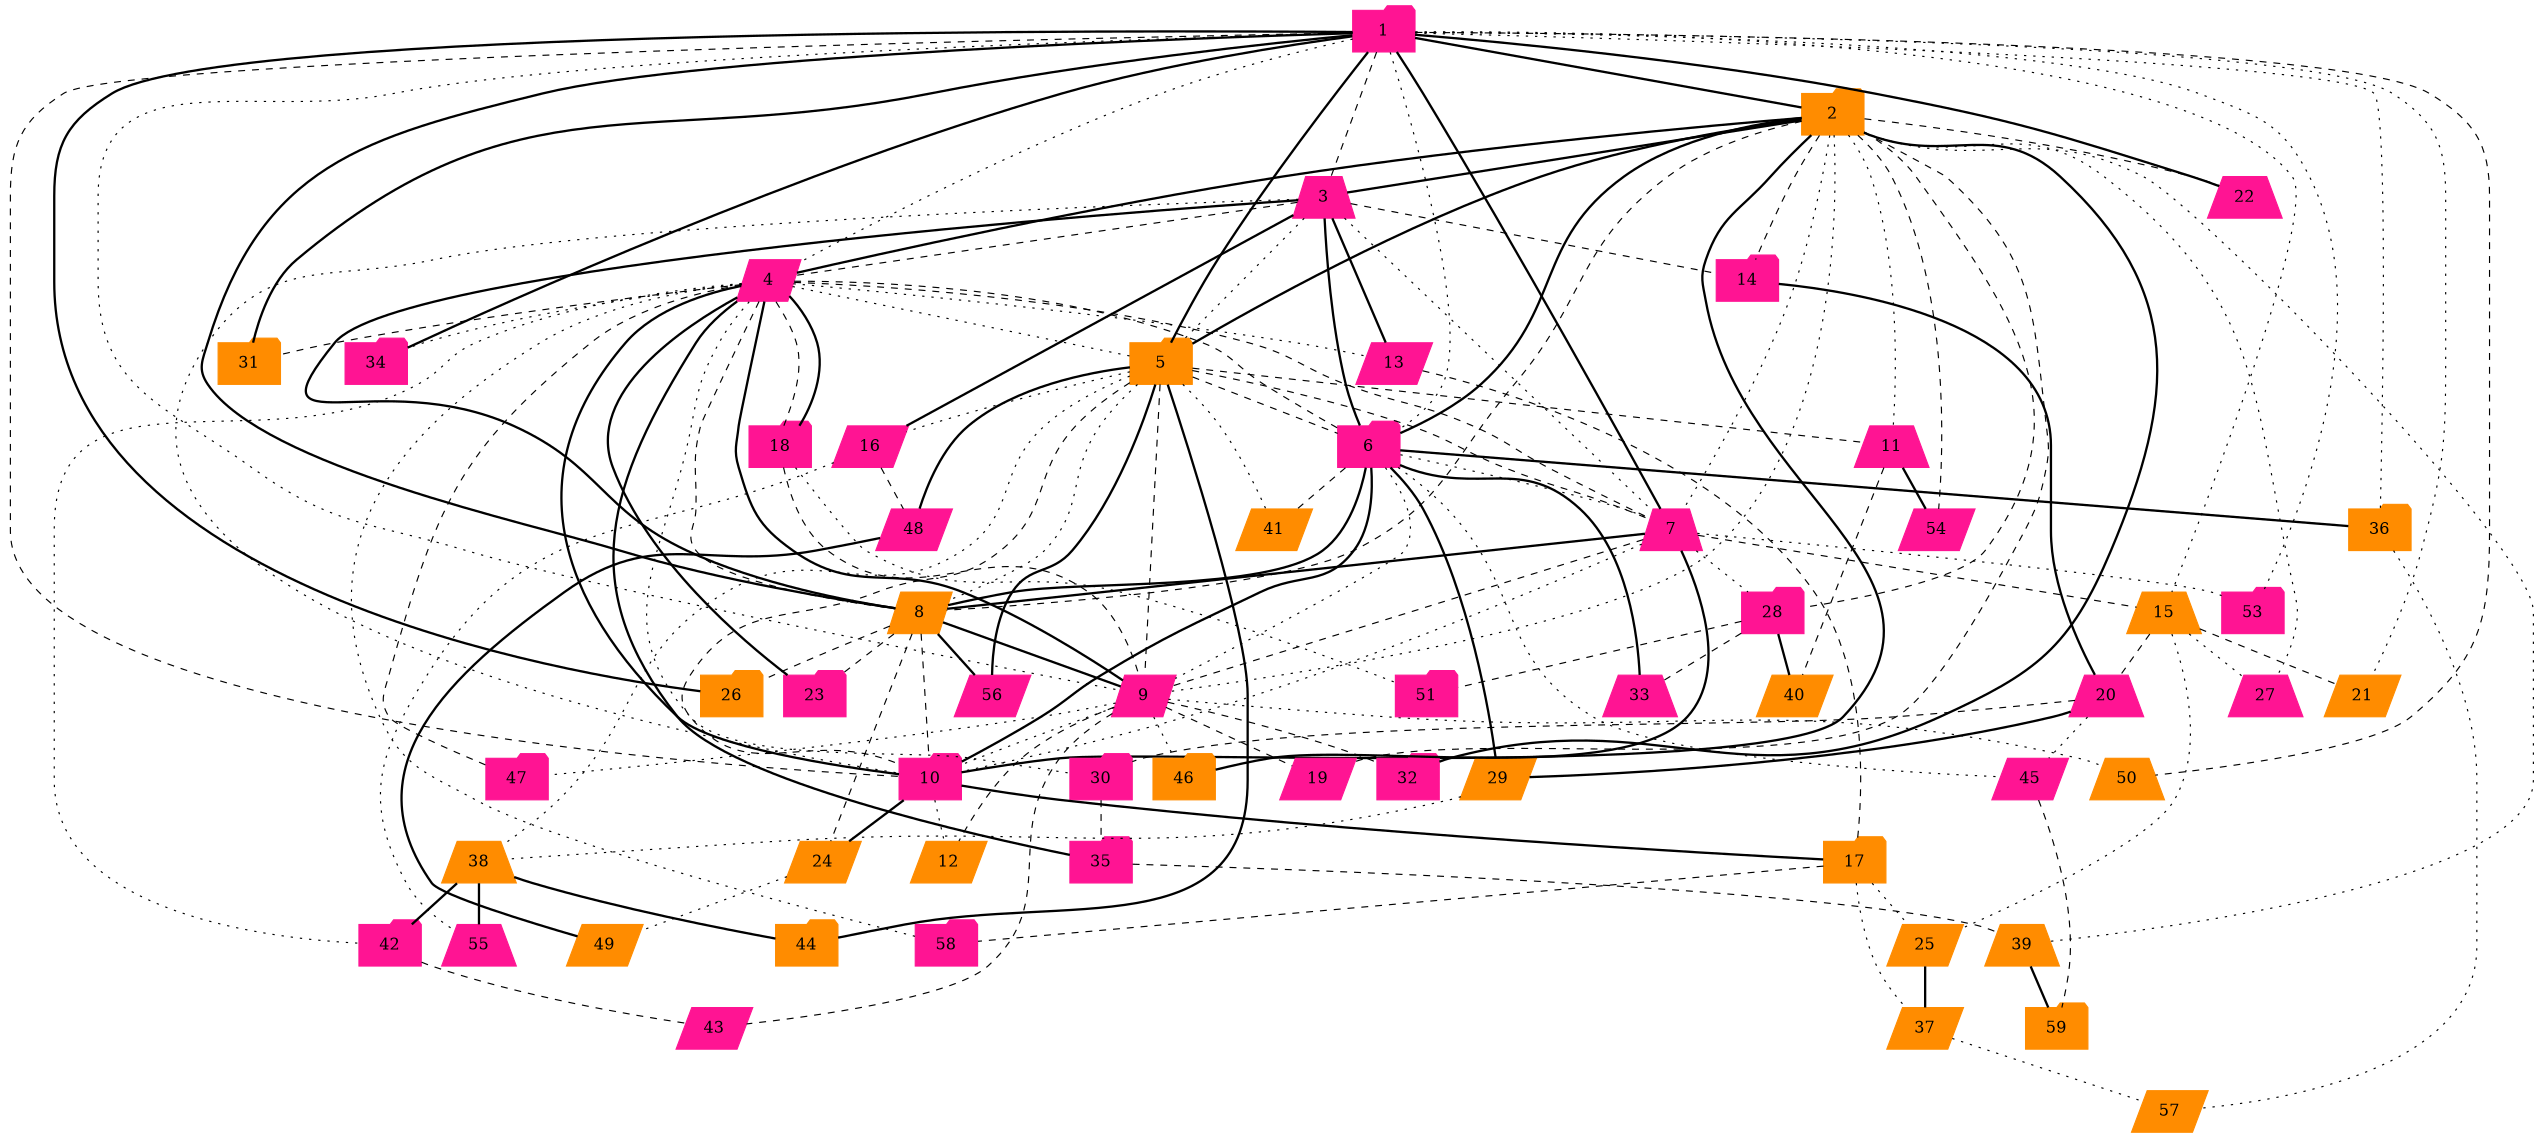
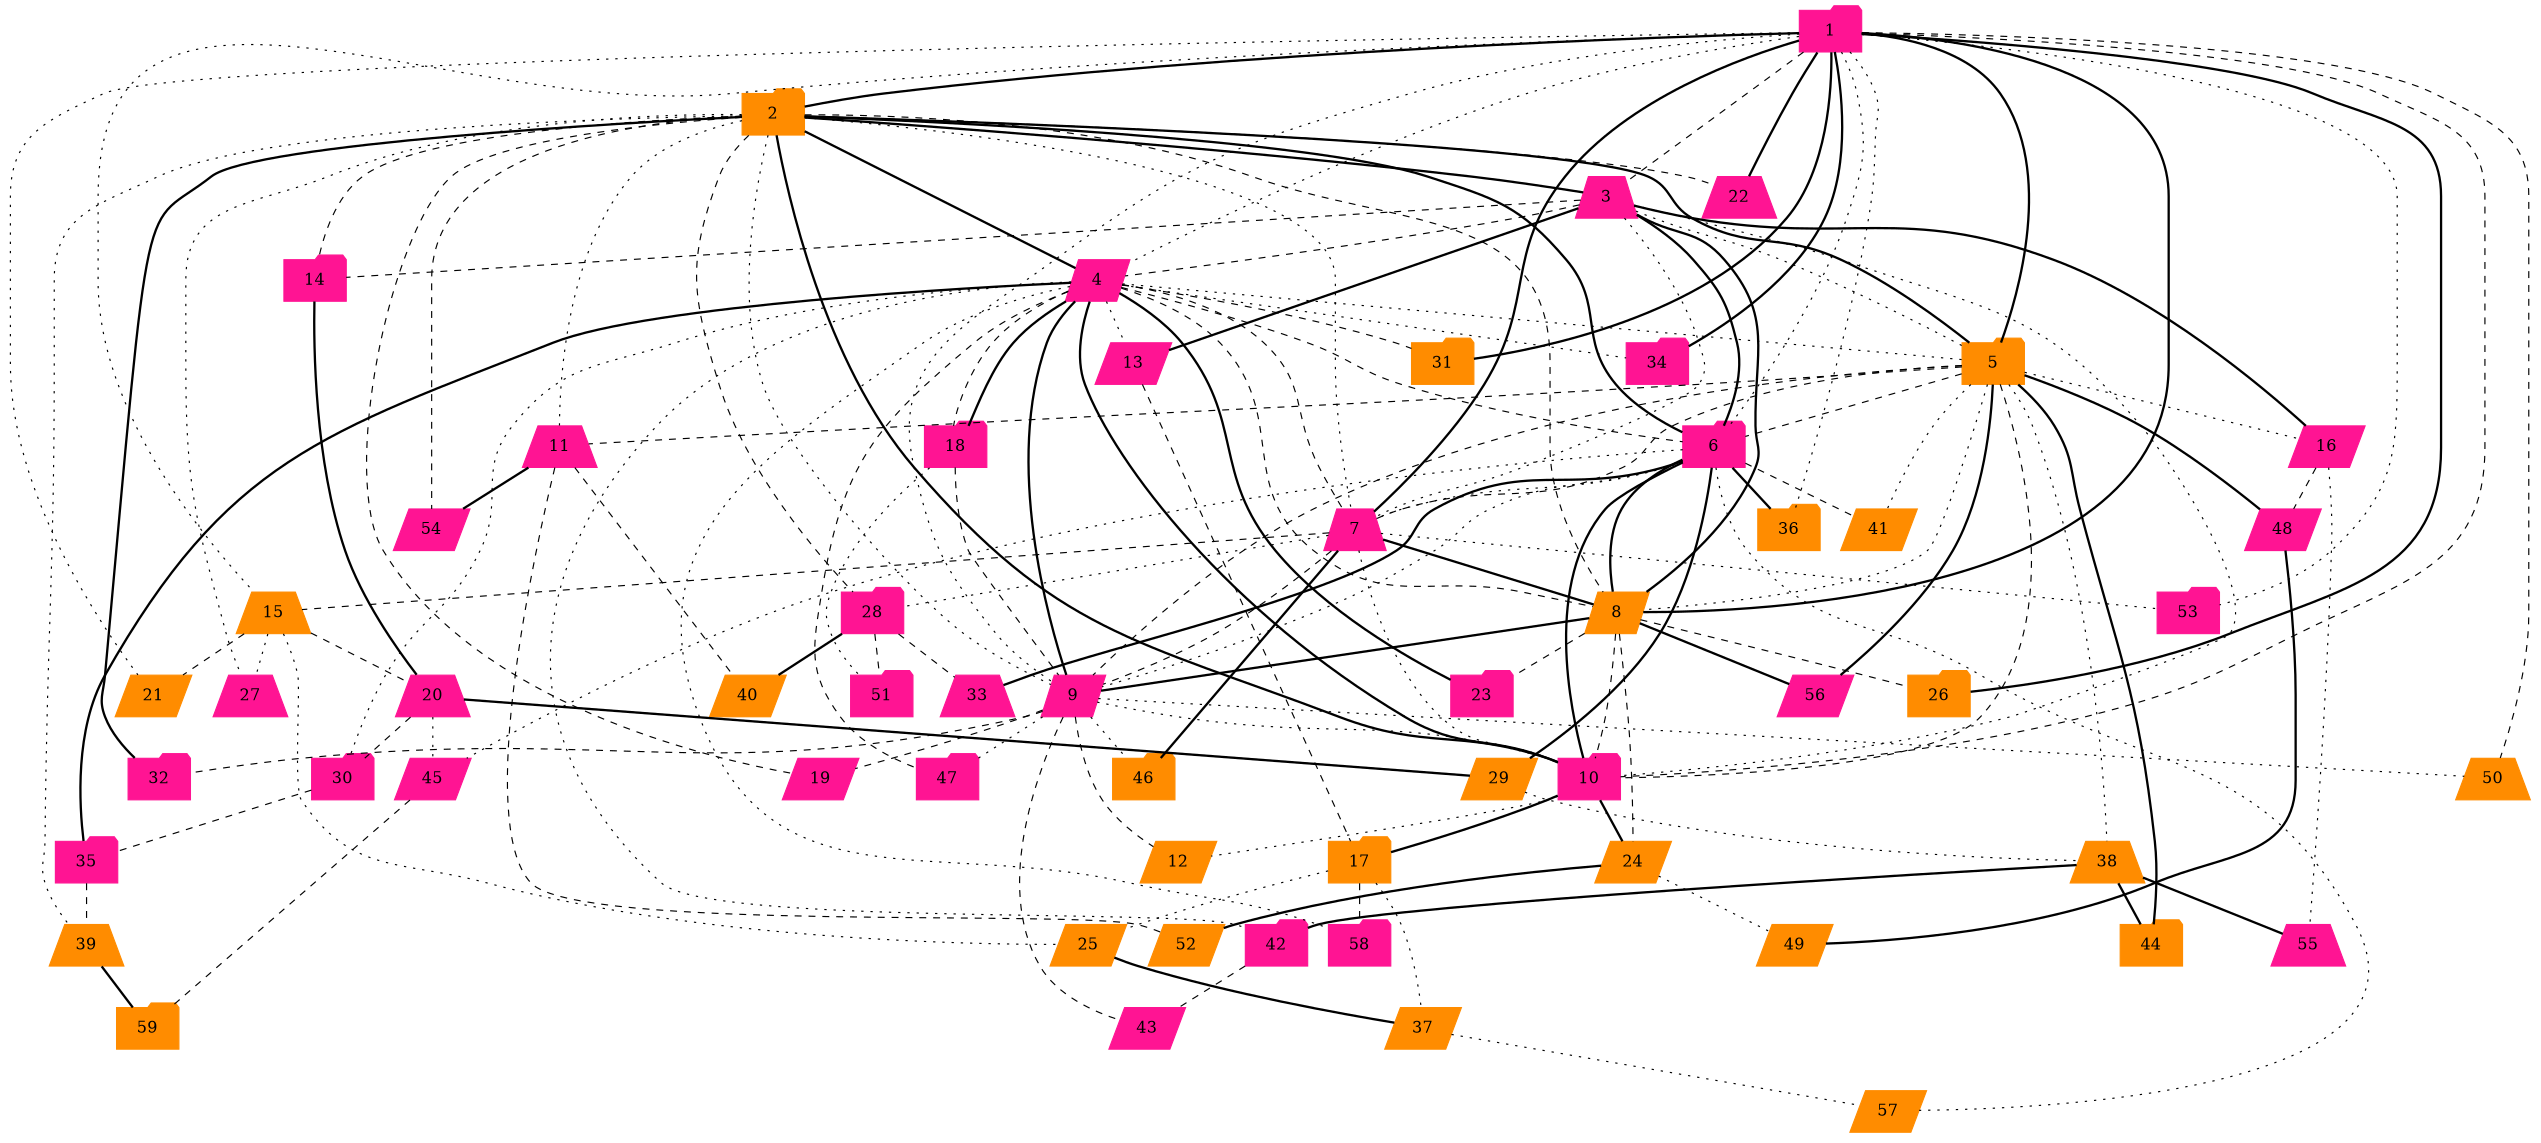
(2477, 913) -> (2271, 818)
none -> (1186, 945)
